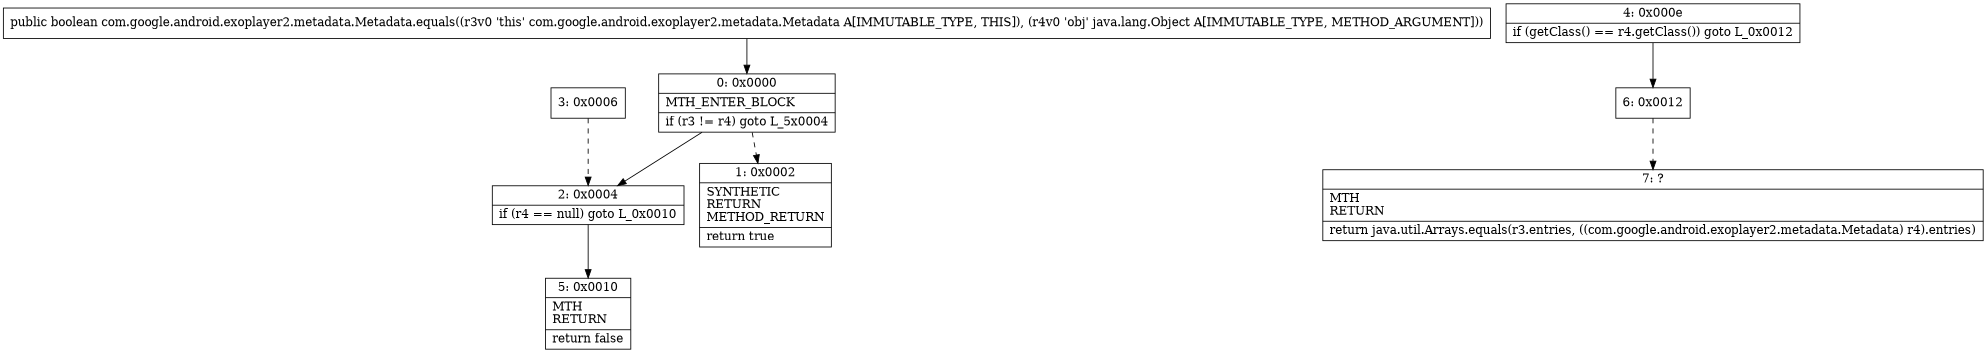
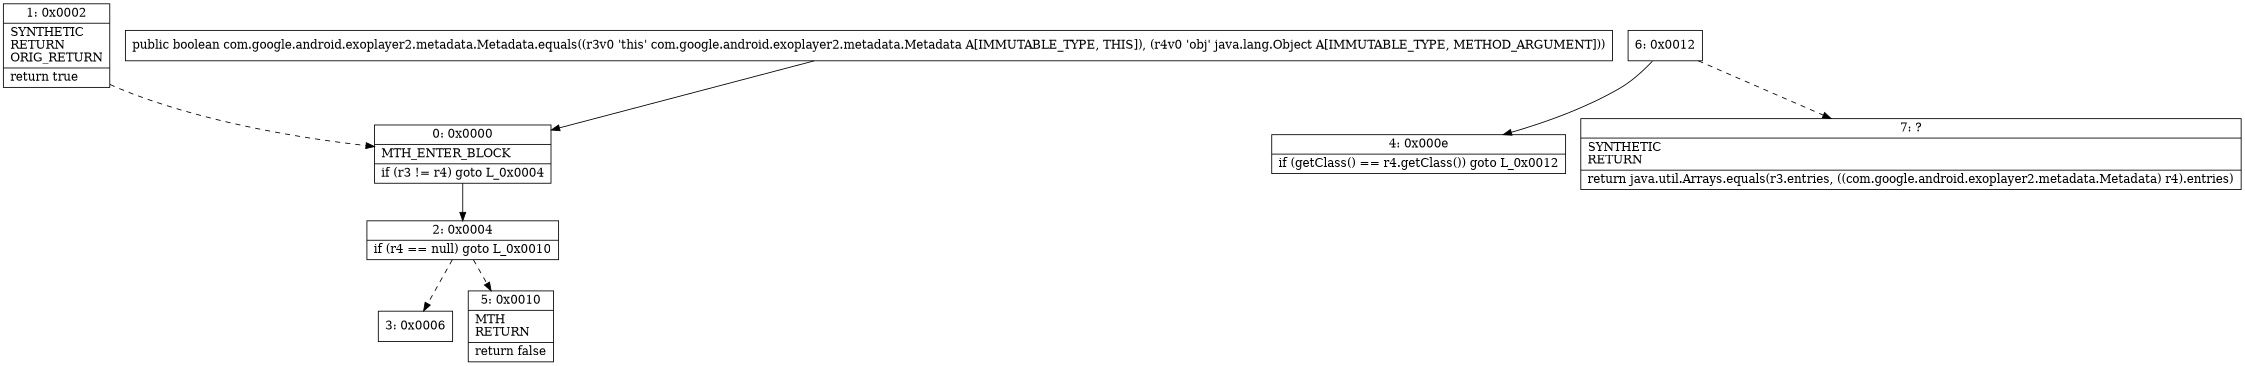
(1653, 61) -> (1586, 105)
(747, 122) -> (463, 173)
(754, 144) -> (236, 124)
(588, 148) -> (440, 282)
(1345, 198) -> (1625, 147)
(765, 217) -> (57, 58)
(588, 247) -> (480, 272)
